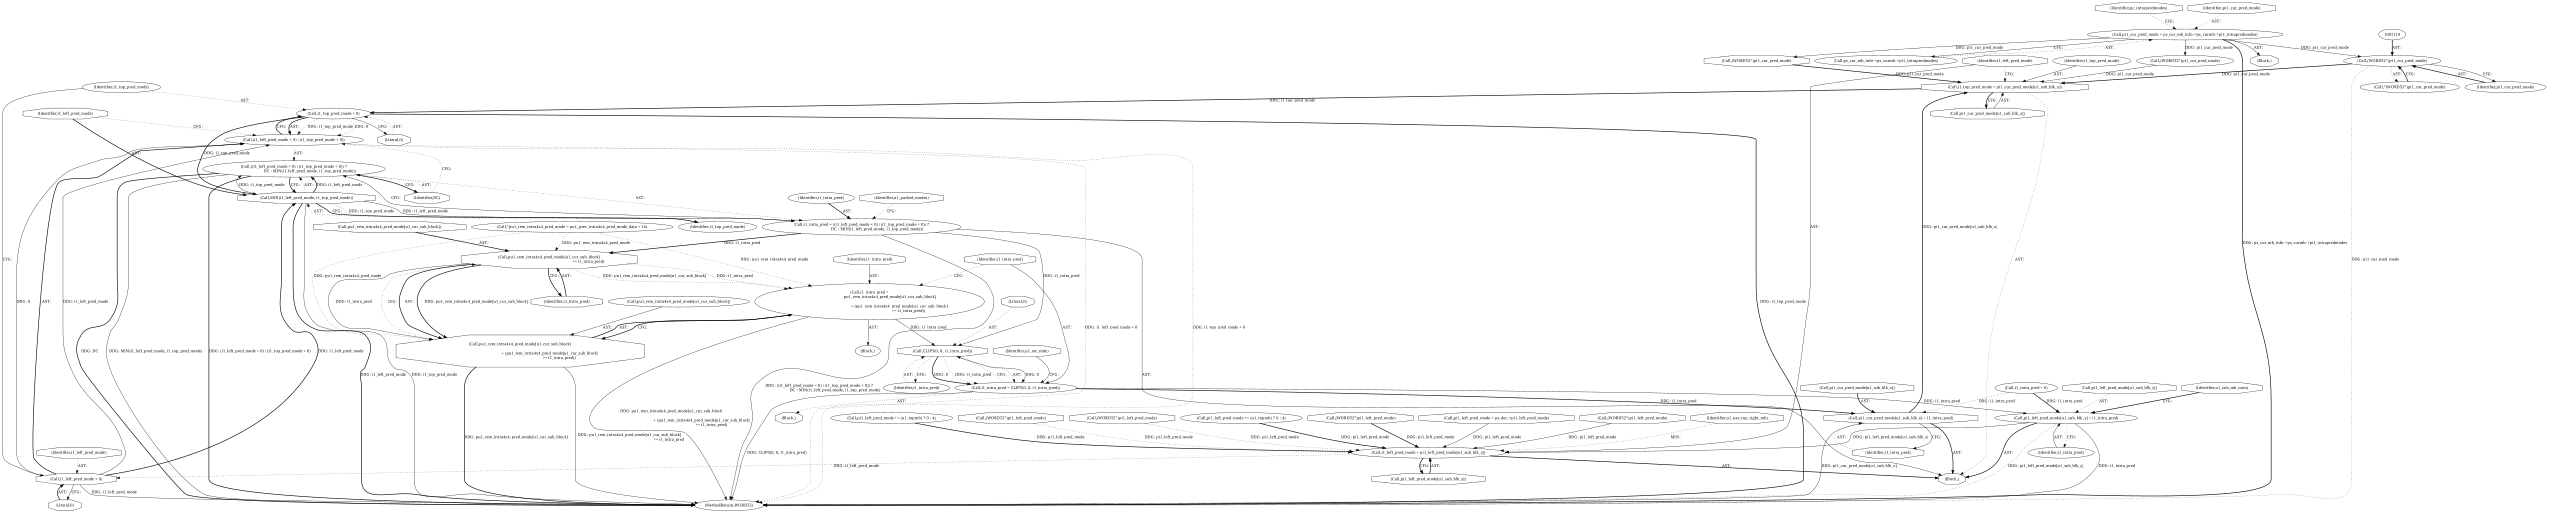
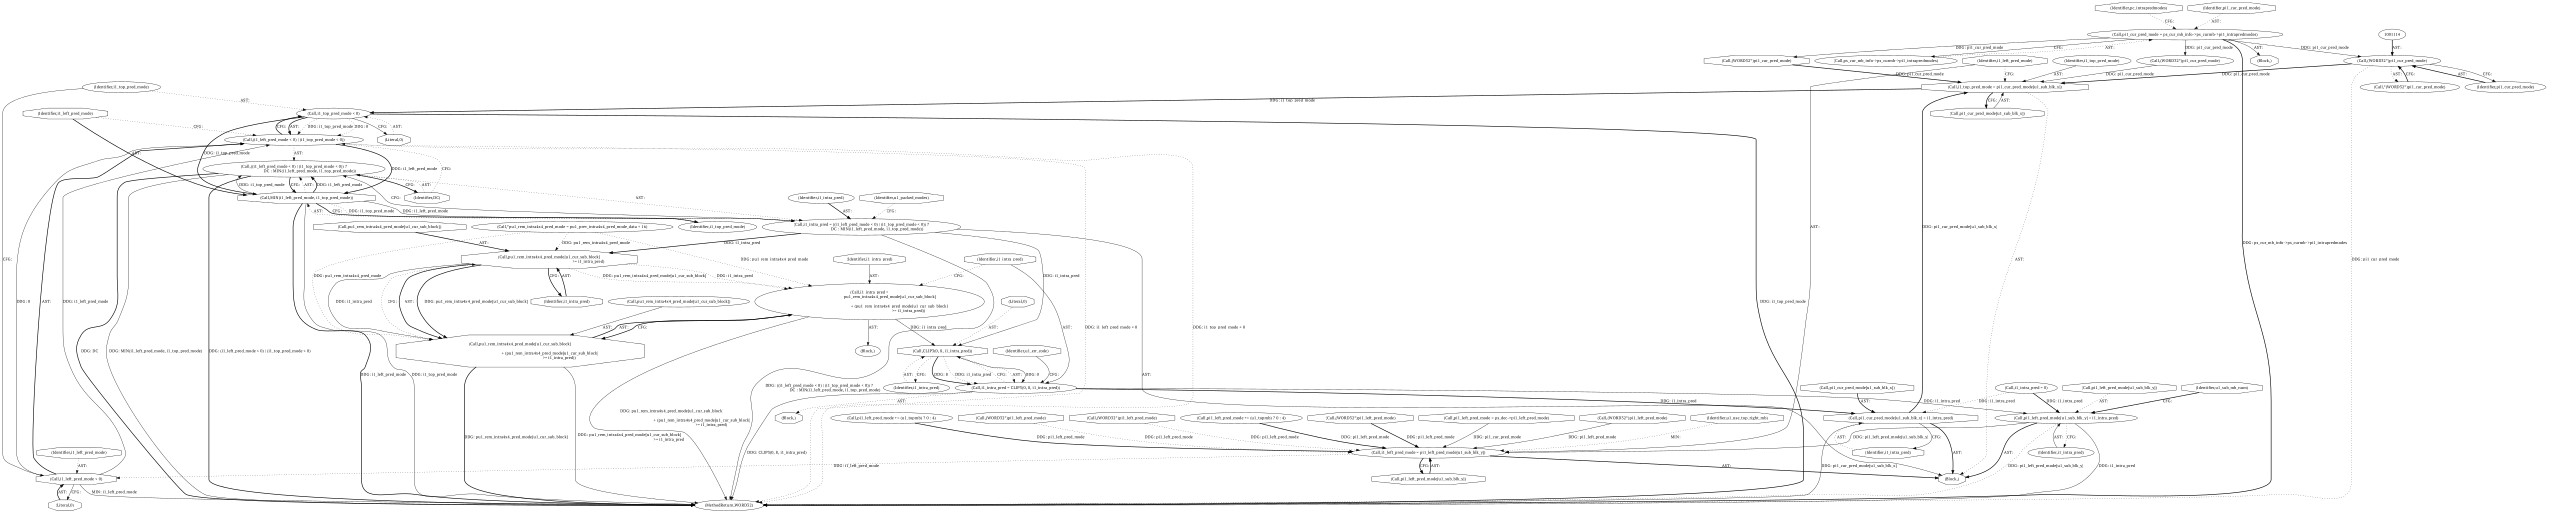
(297, 388) -> (390, 164)
(1497, 437) -> (1497, 437)
(114, 492) -> (114, 492)
